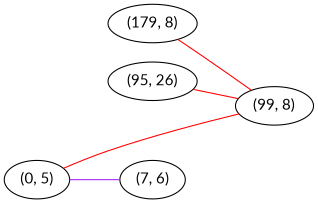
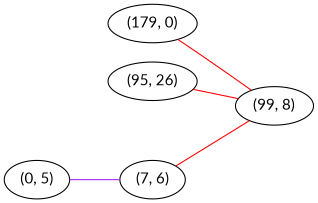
(153, 24) -> (153, 24)
(150, 138) -> (213, 143)
